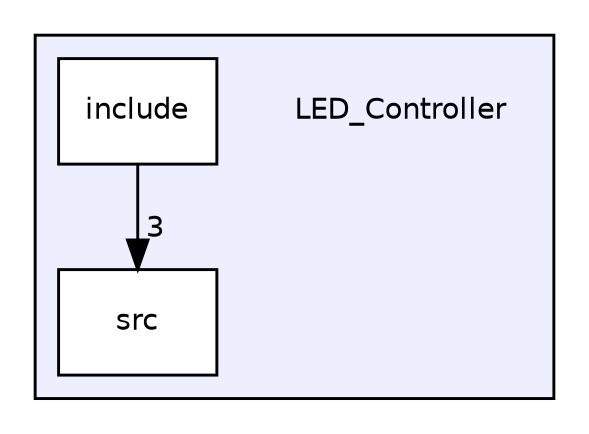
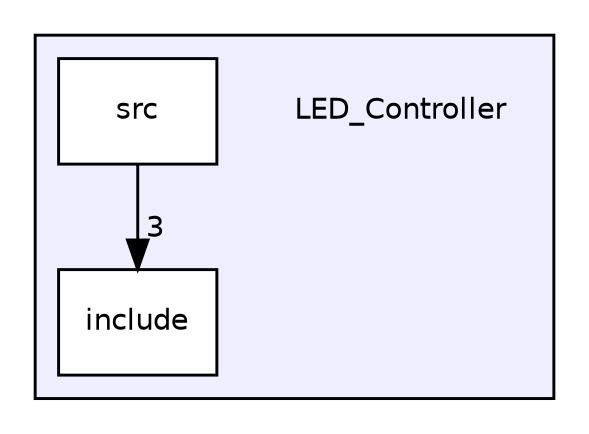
(138, 202) -> (138, 202)
